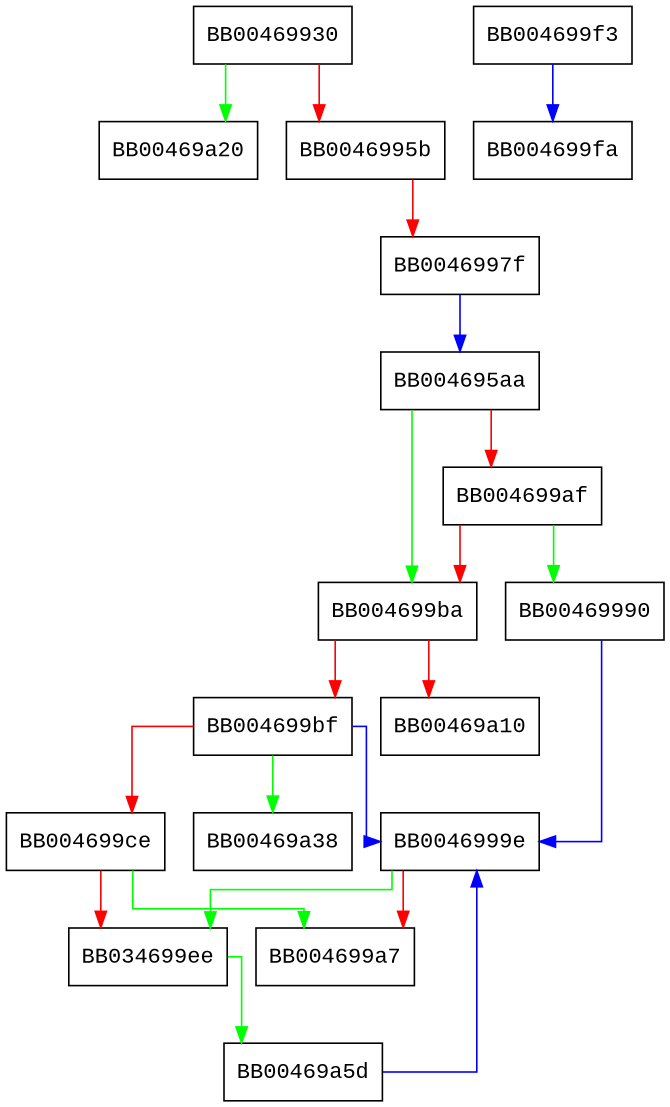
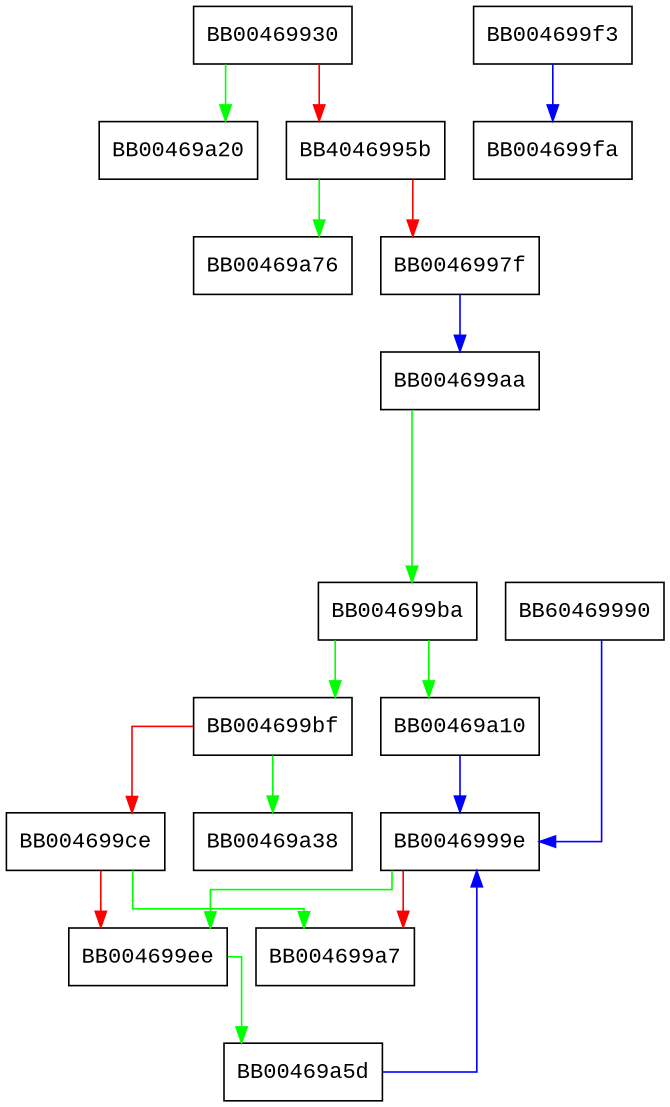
(366, 150) -> (366, 150)
none -> (273, 266)
(460, 381) -> (460, 381)
(522, 496) -> none
(585, 611) -> (585, 611)
(335, 661) -> (335, 661)
(429, 661) -> (429, 661)
(366, 778) -> (460, 776)
(148, 957) -> (148, 957)
